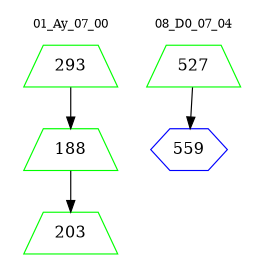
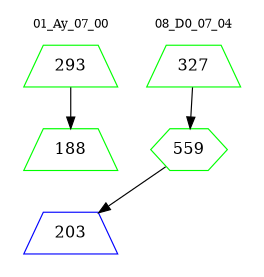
(194, 66) -> (194, 66)
(189, 150) -> (189, 150)
(71, 186) -> (136, 187)
(71, 233) -> (71, 233)
